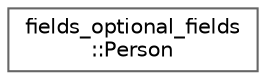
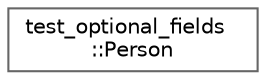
(133, 40) -> (133, 40)
